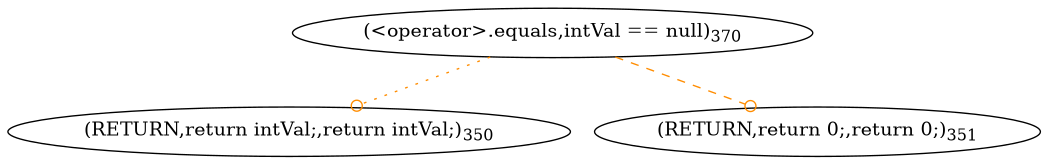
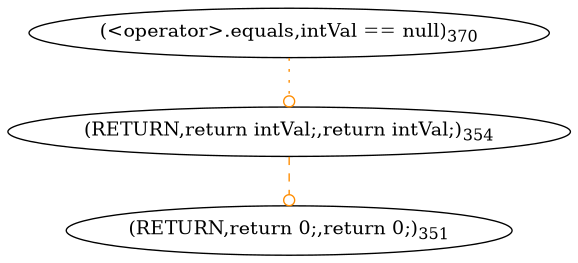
(680, 81) -> (289, 176)
(479, 130) -> (479, 130)
